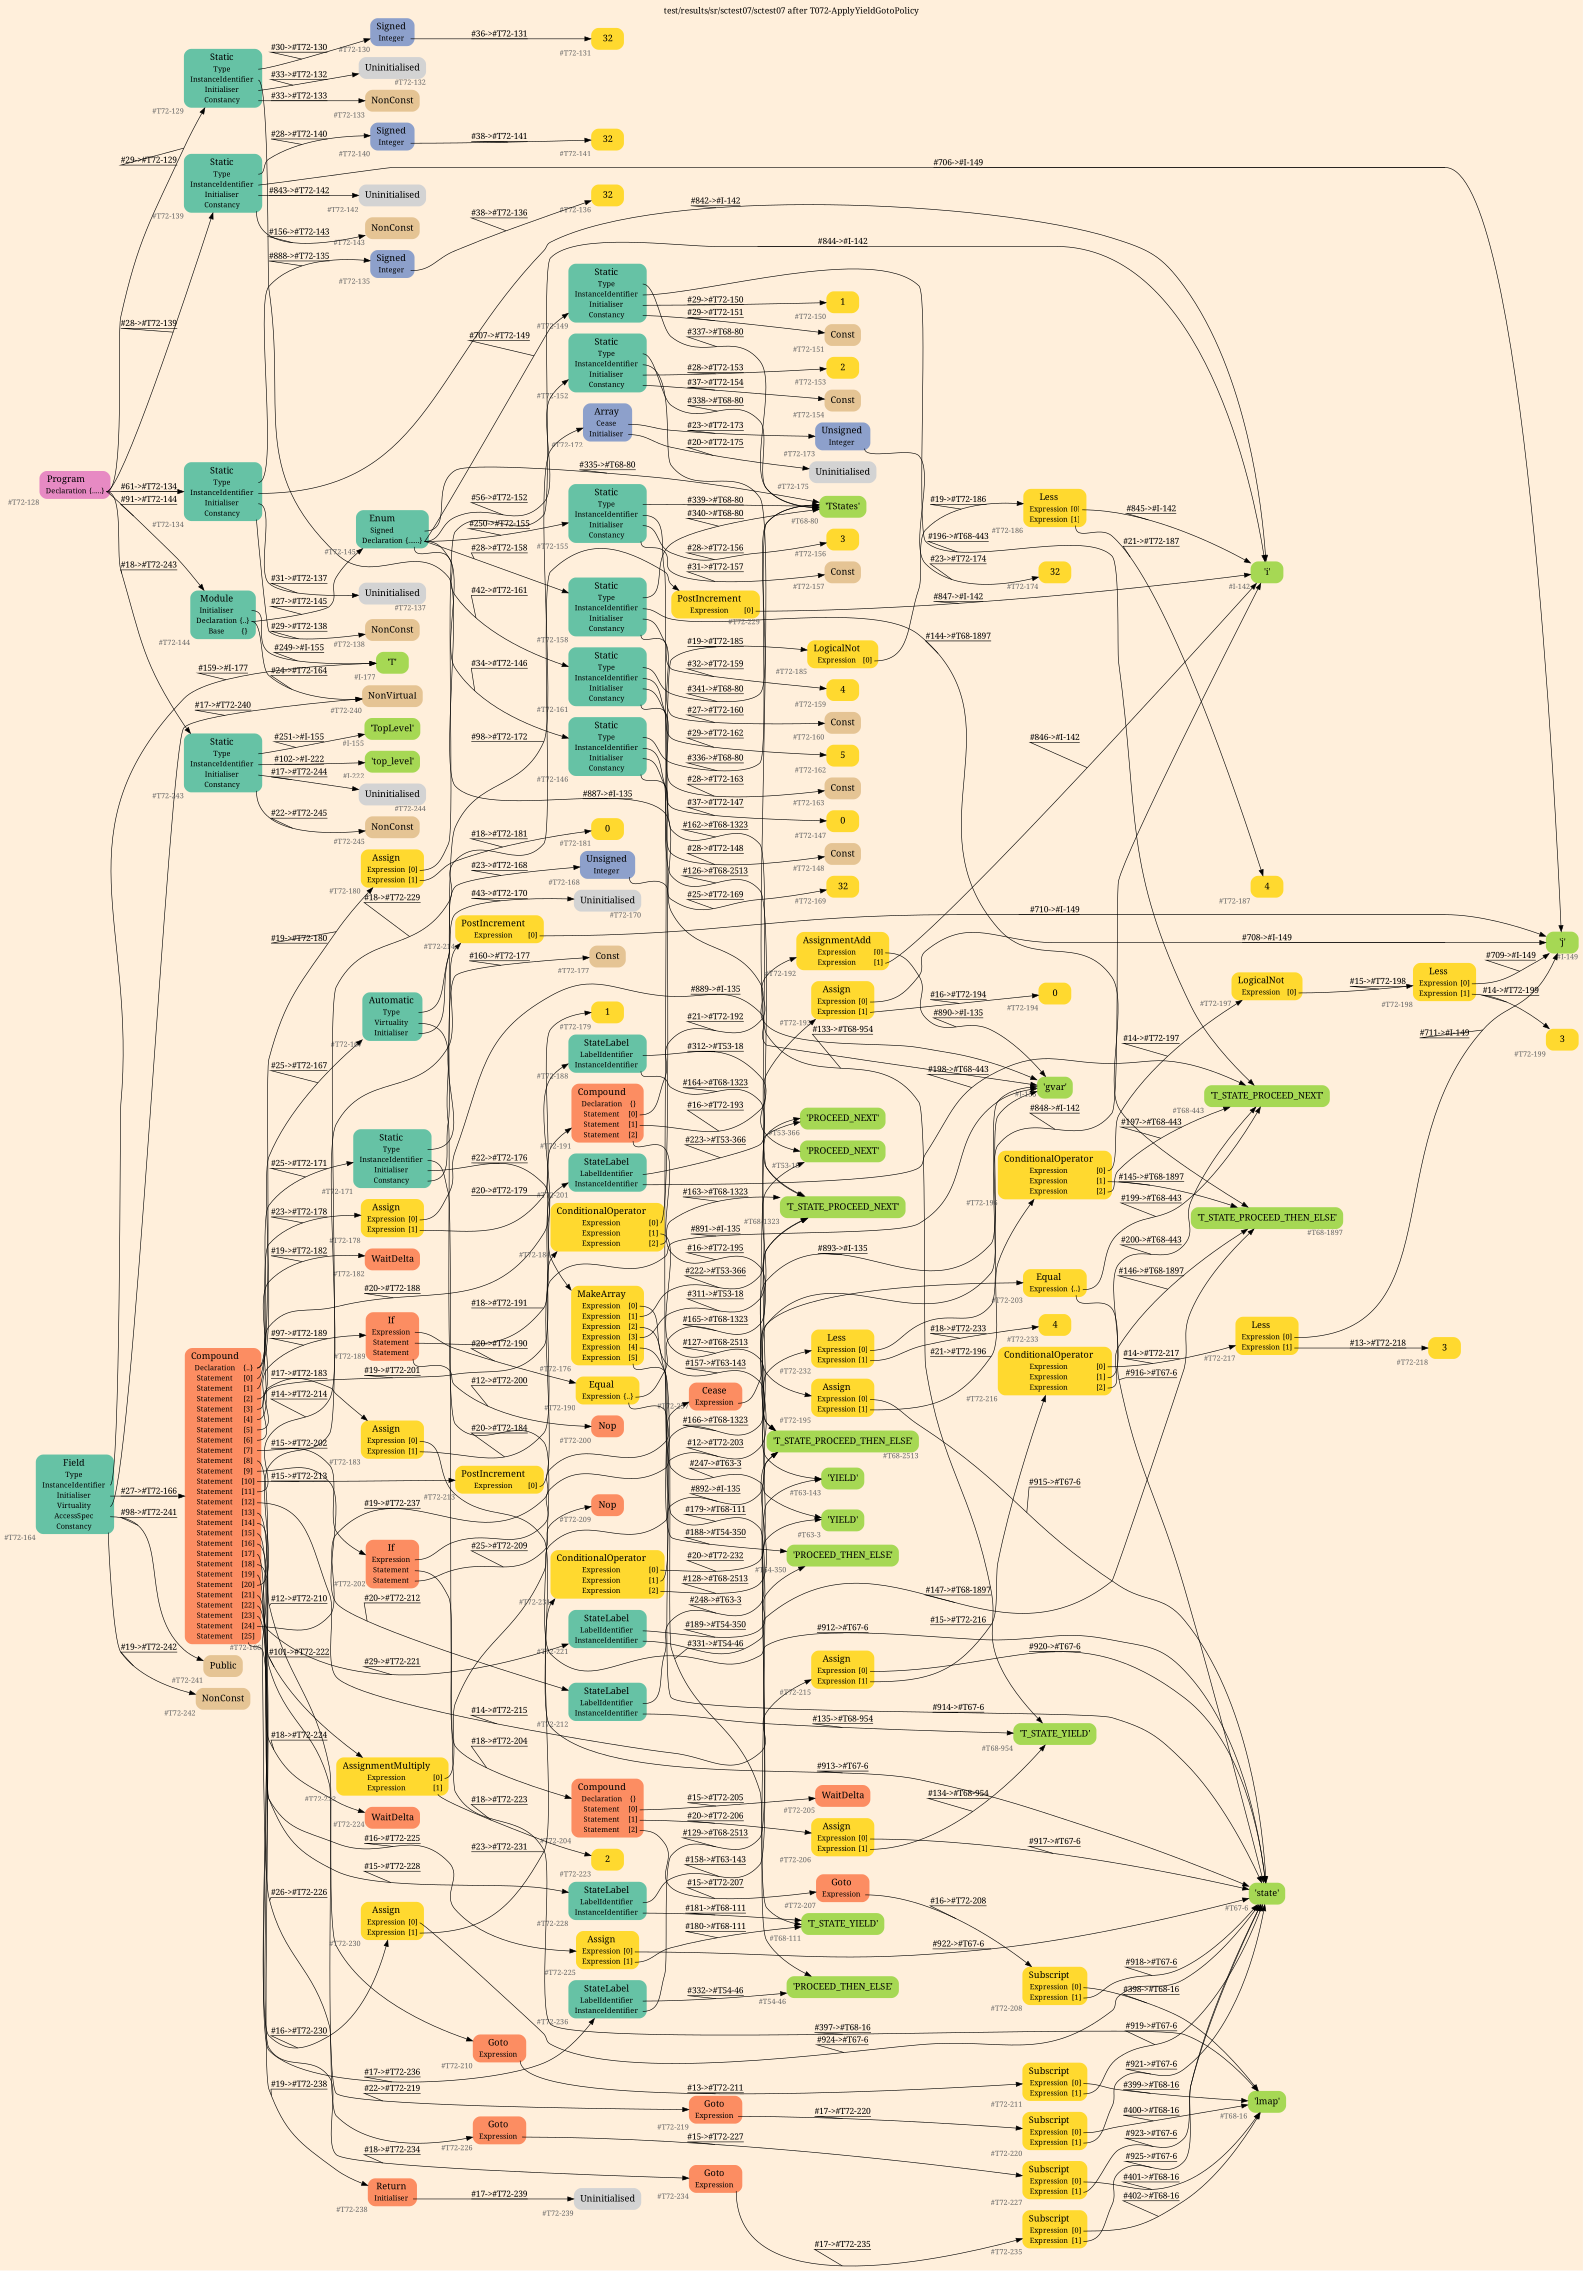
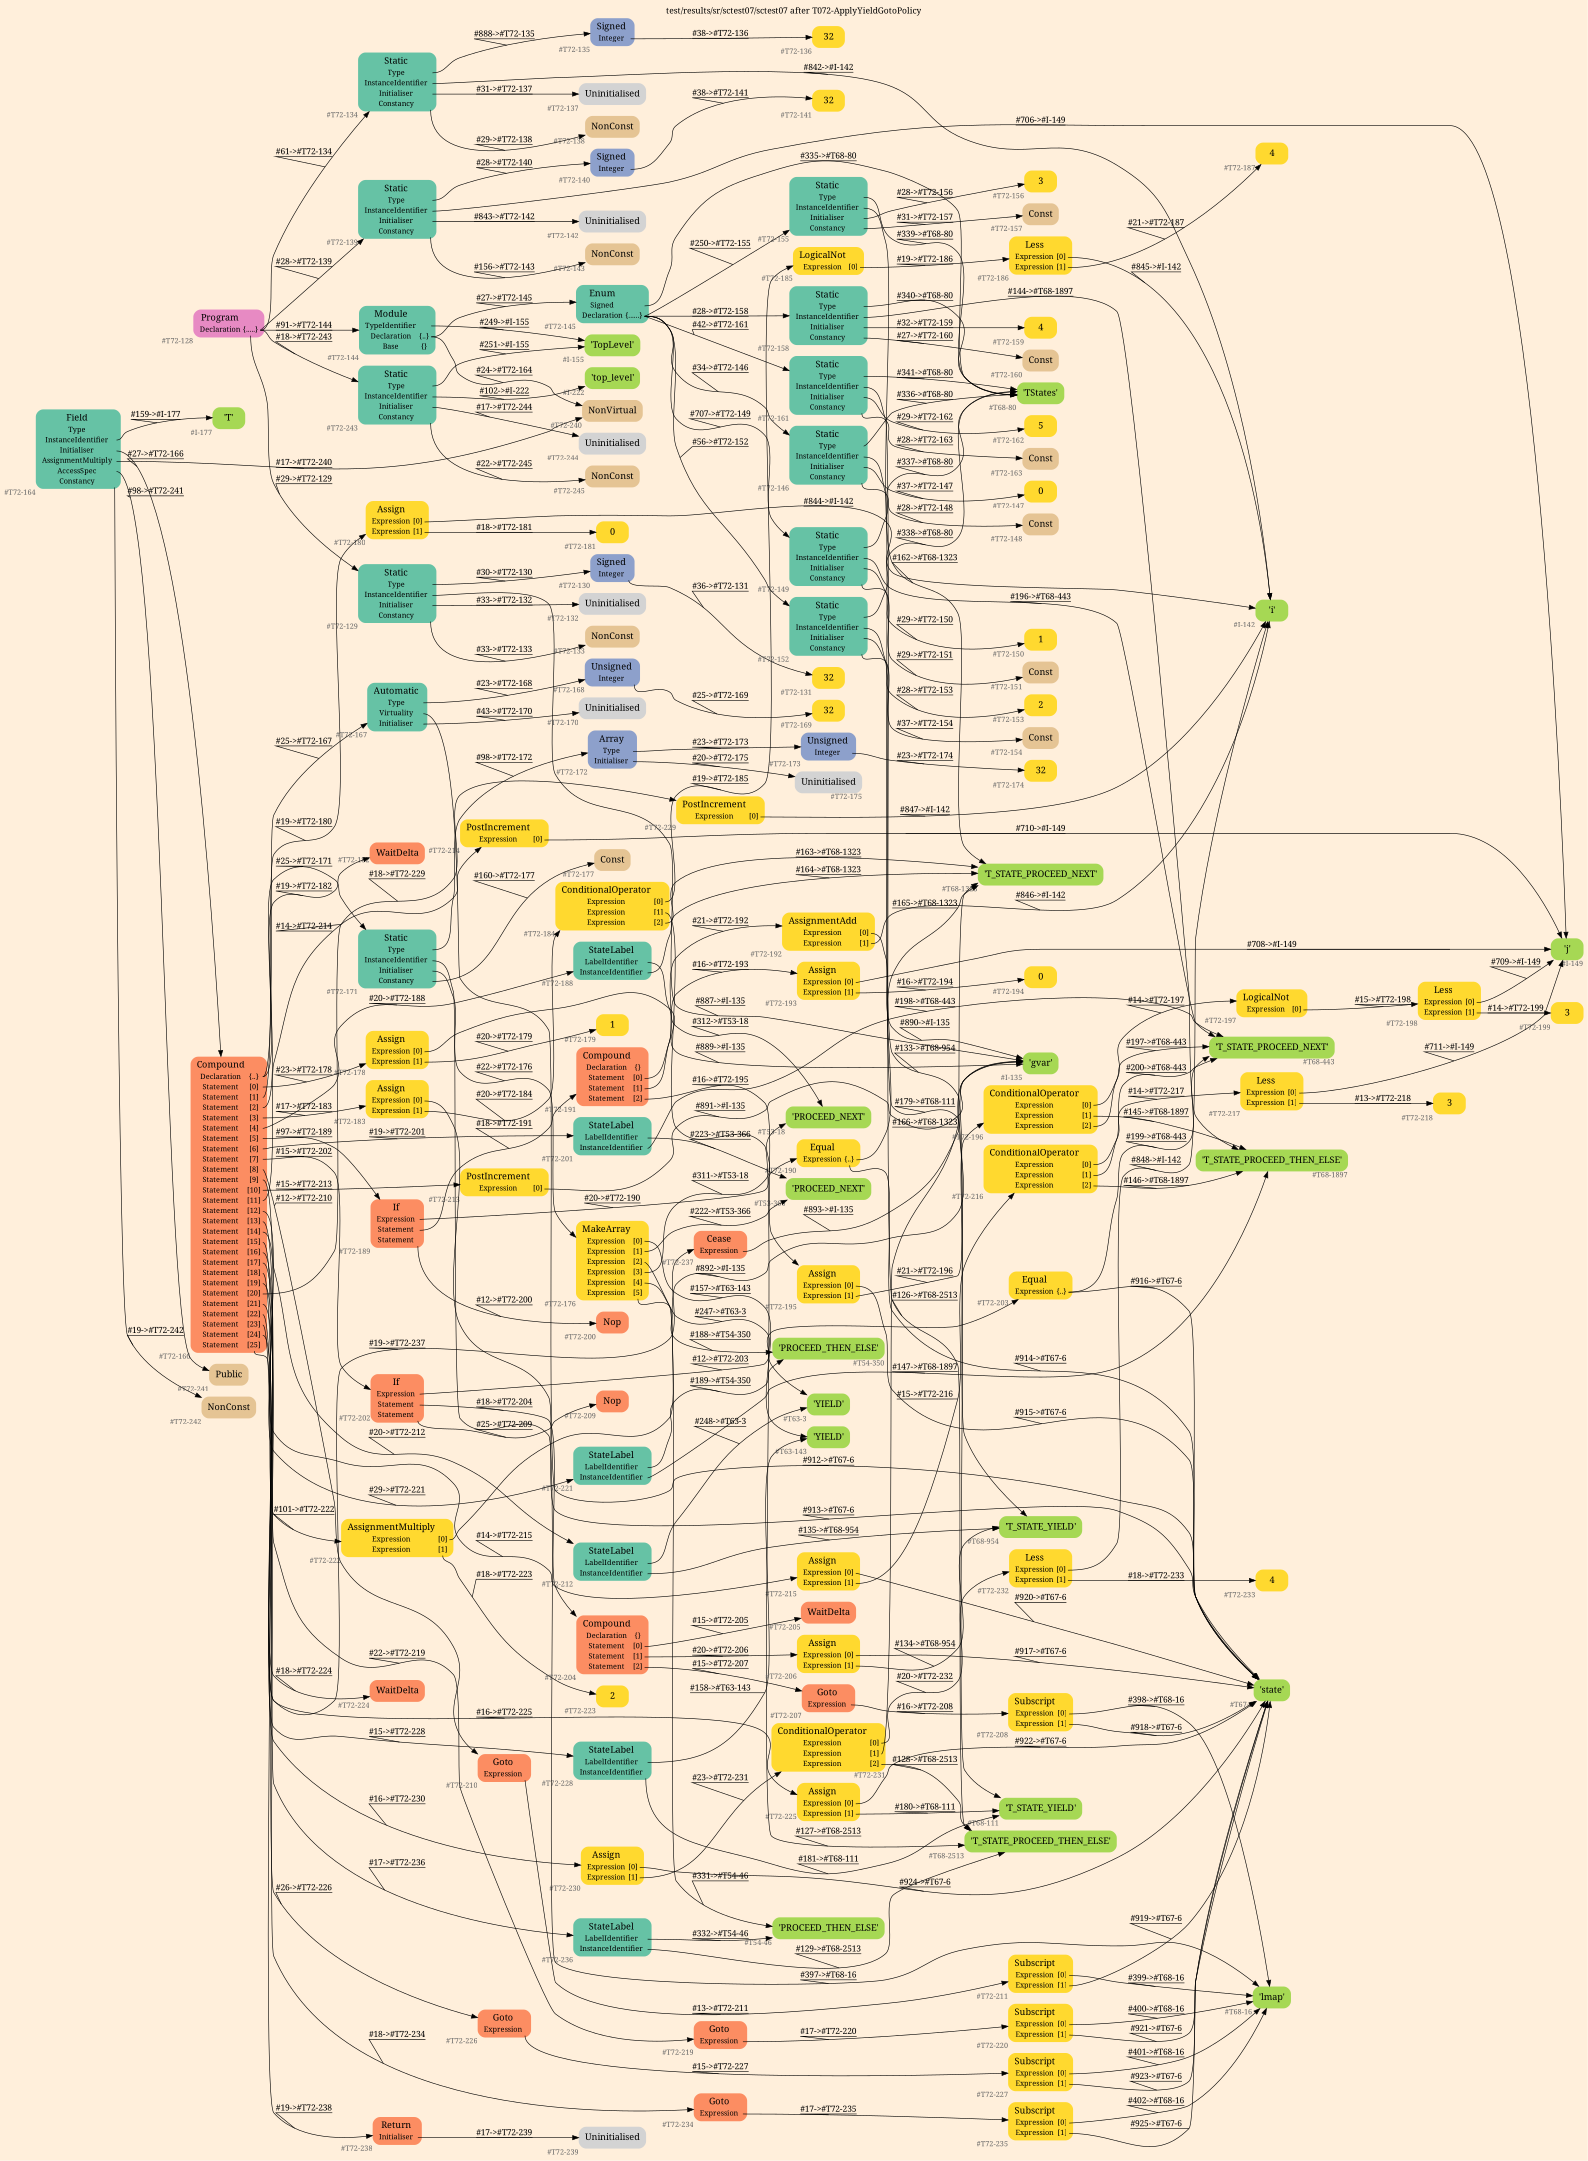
(607, 424) -> (611, 751)
(217, 611) -> (391, 326)
(294, 660) -> (505, 330)
(74, 1506) -> (77, 461)
